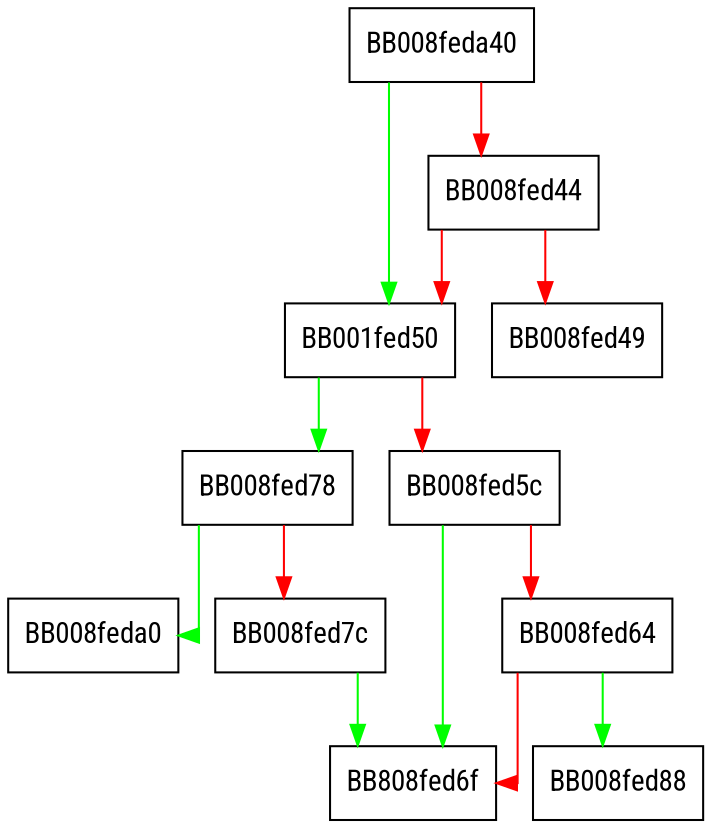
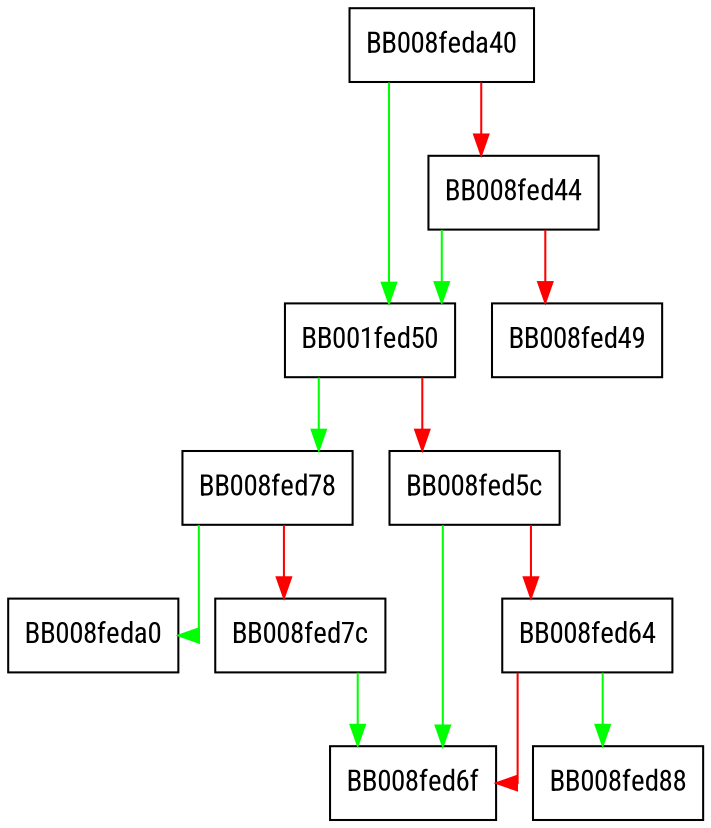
(442, 256) -> (442, 256)
(413, 783) -> (413, 783)
